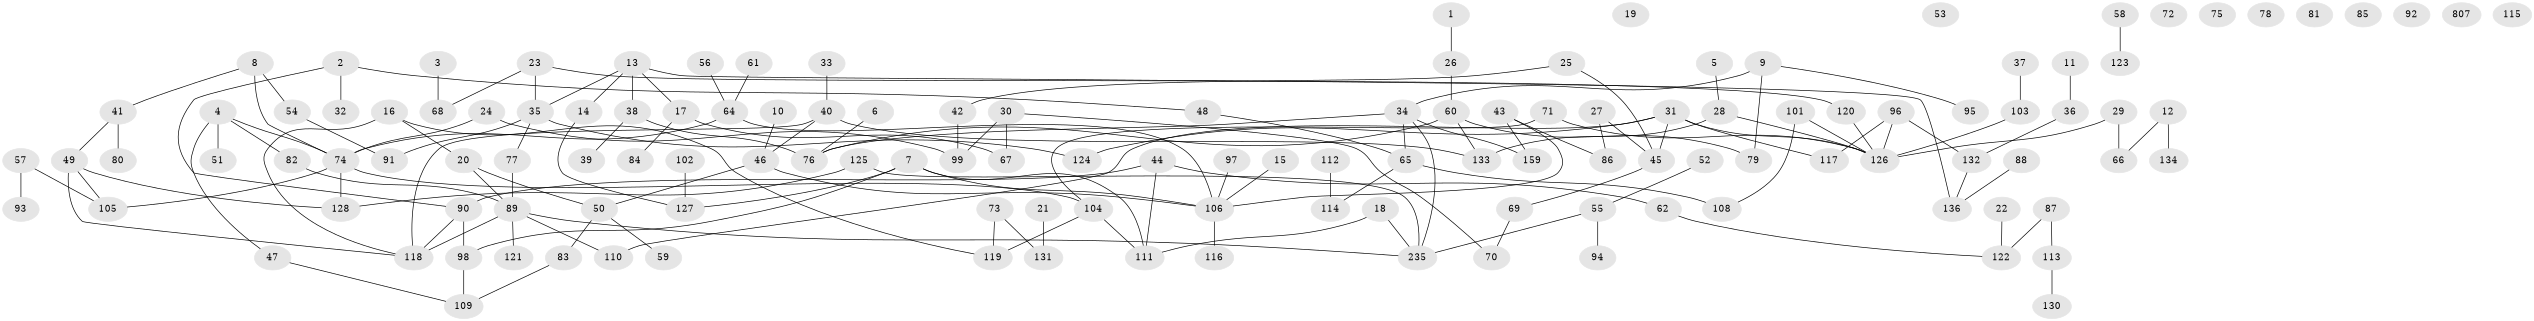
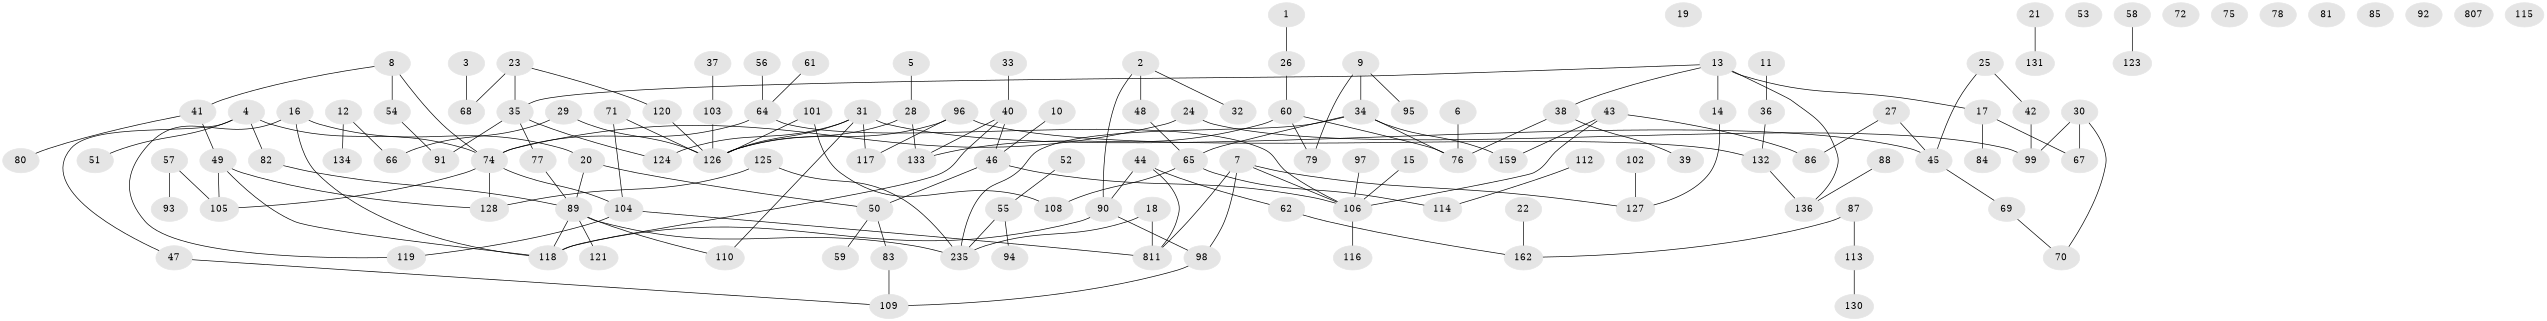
(995, 209) -> none
(1145, 258) -> (1152, 258)
(2001, 258) -> (1523, 258)
